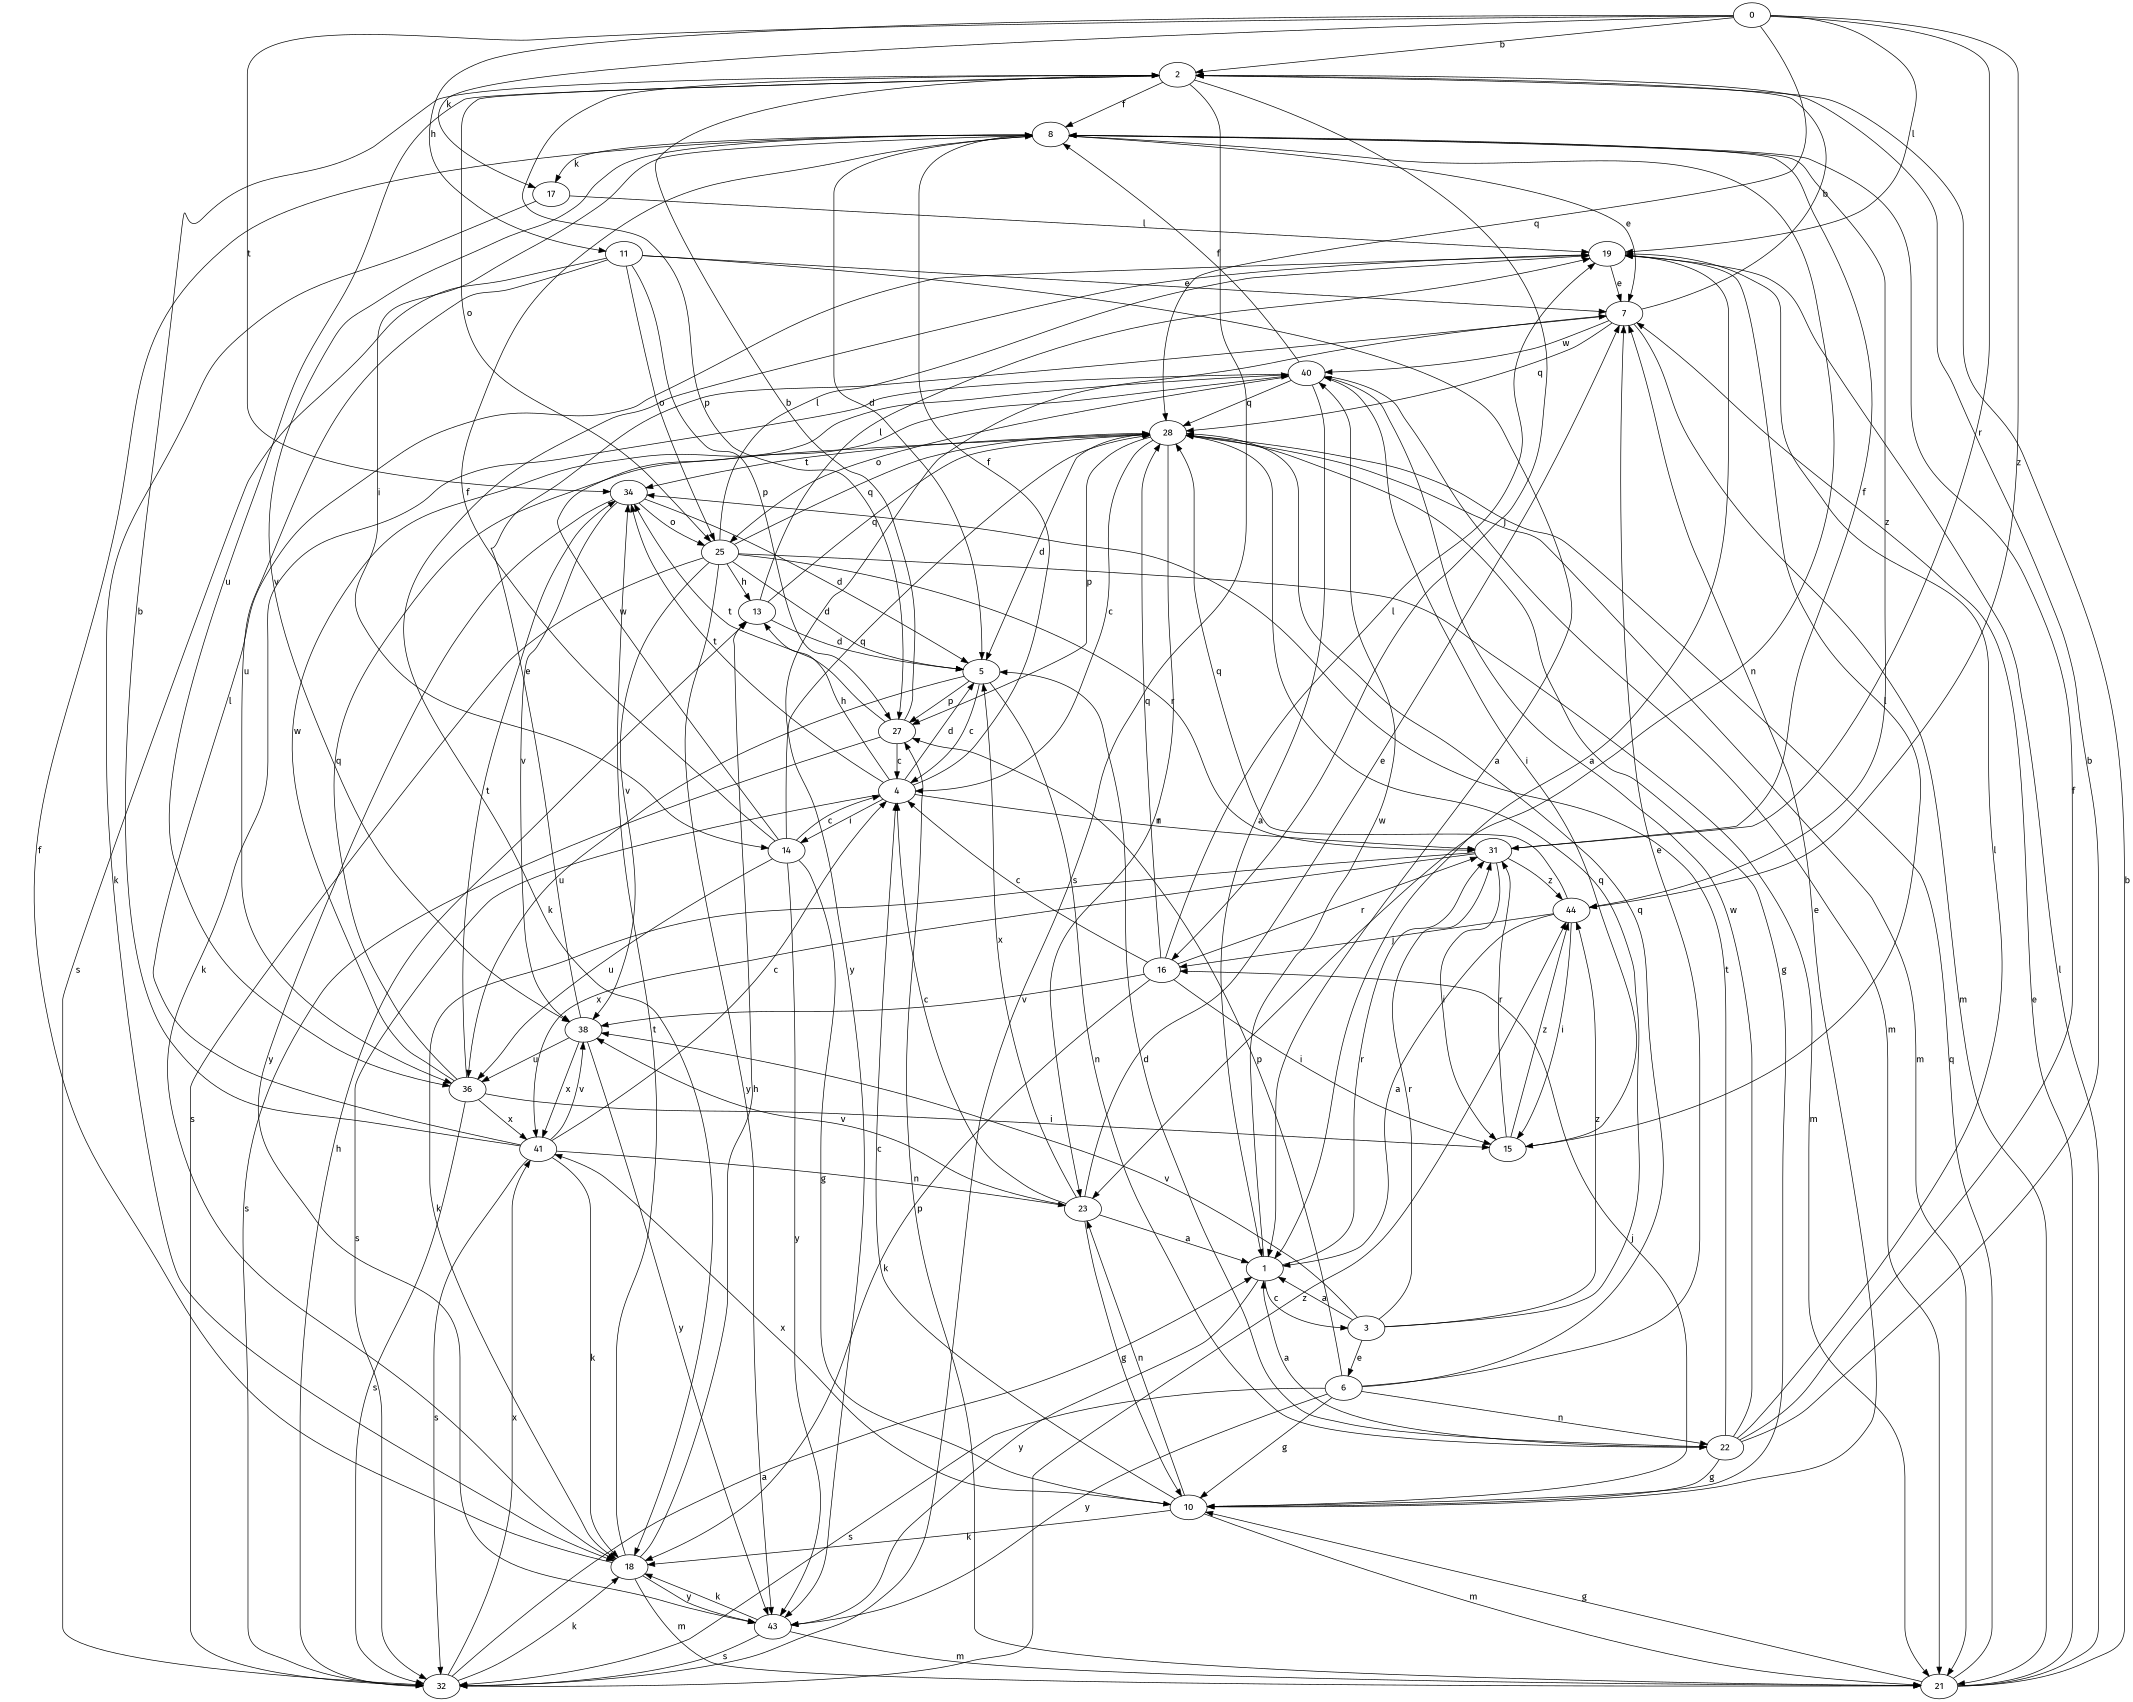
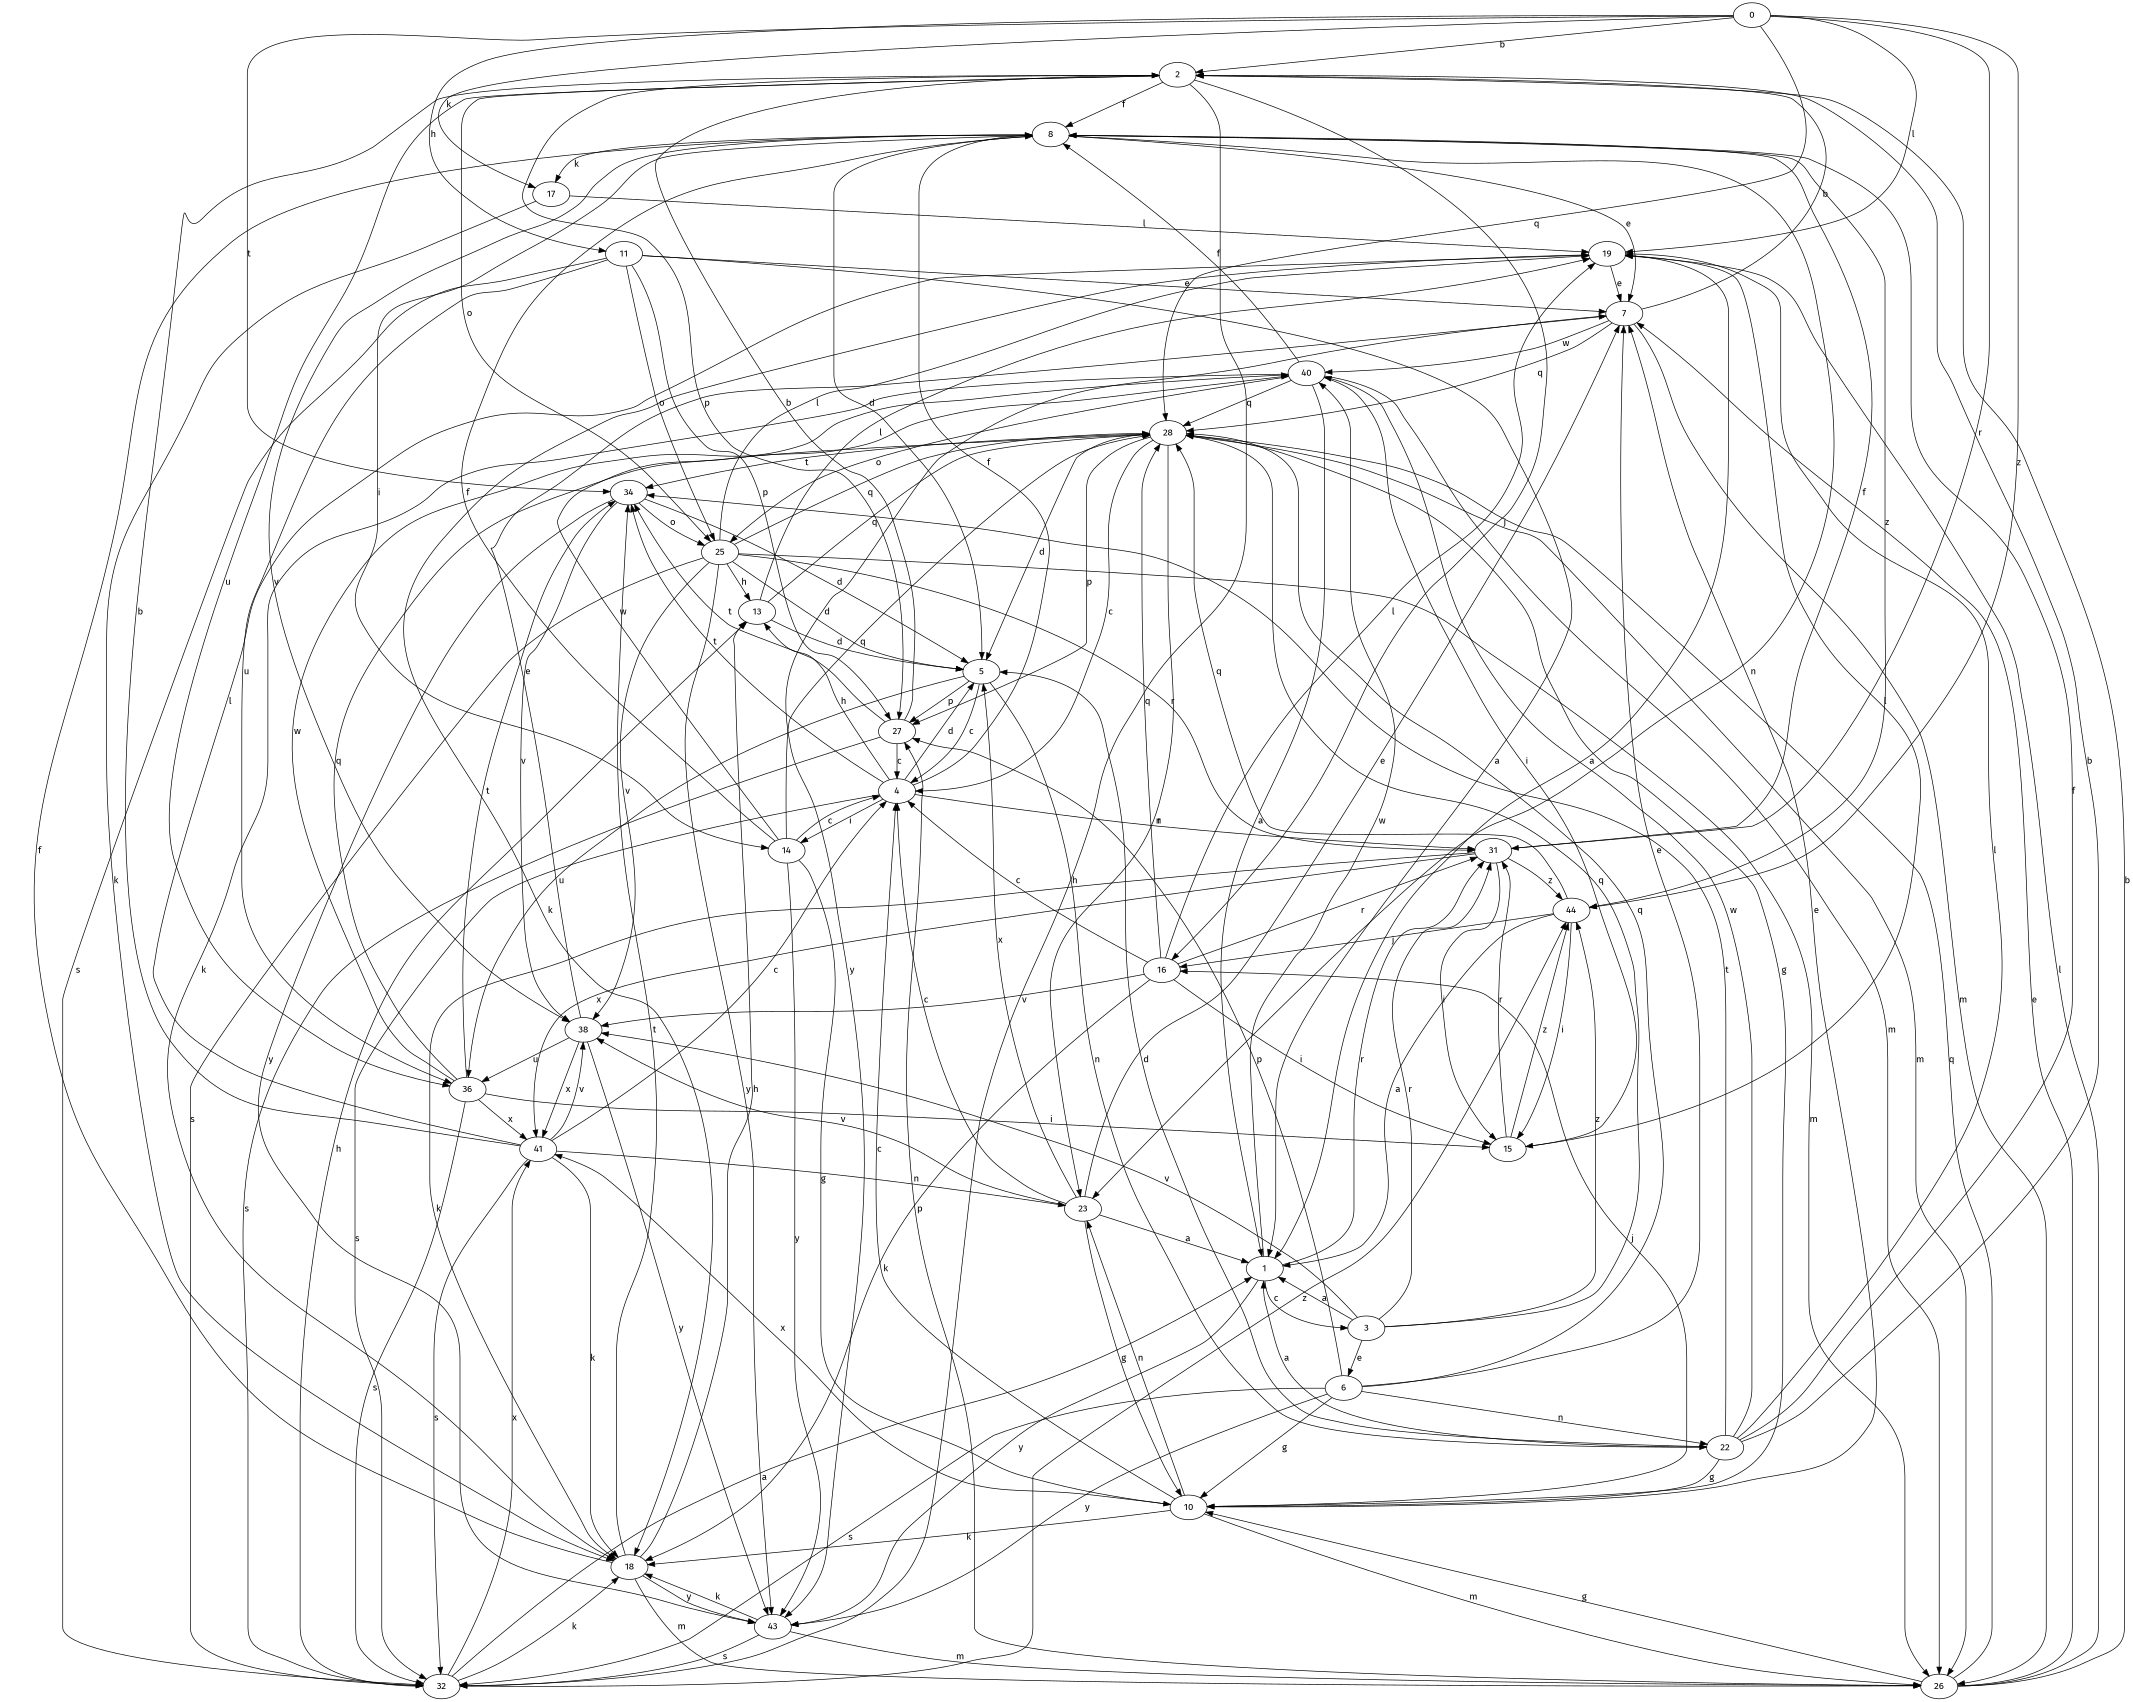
(1075, 881) -> (1075, 881)
(617, 953) -> none
(1939, 1686) -> (1939, 1686)
